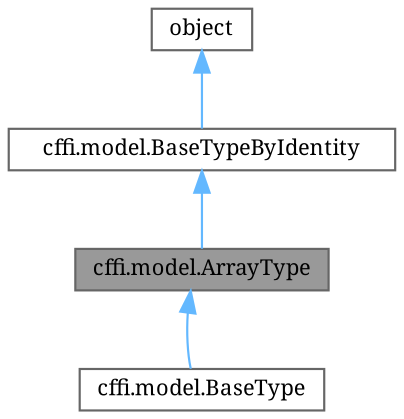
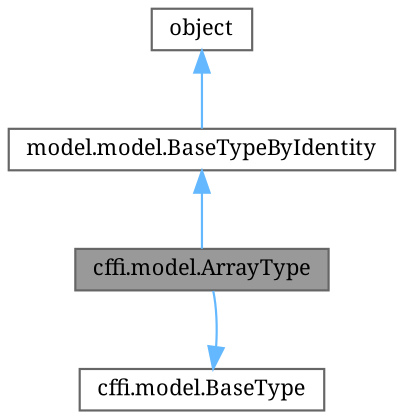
(202, 150) -> (202, 150)
(187, 341) -> (216, 319)
